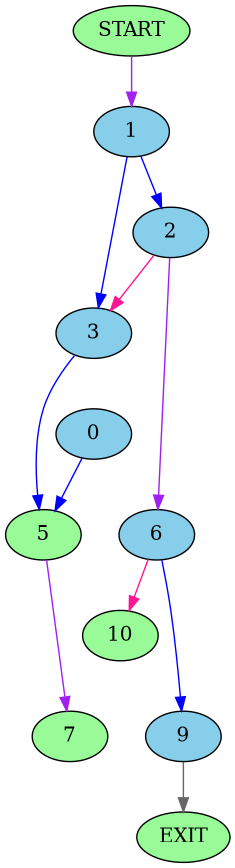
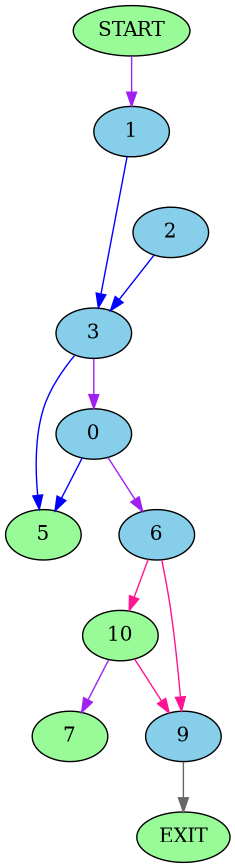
(149, 175) -> none
(137, 277) -> (137, 277)
(164, 376) -> (121, 478)
none -> (94, 377)
(56, 628) -> (98, 680)
(173, 628) -> (173, 628)
none -> (148, 680)
